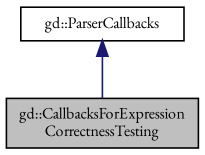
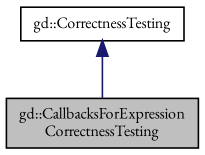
(102, 24) -> (102, 24)
